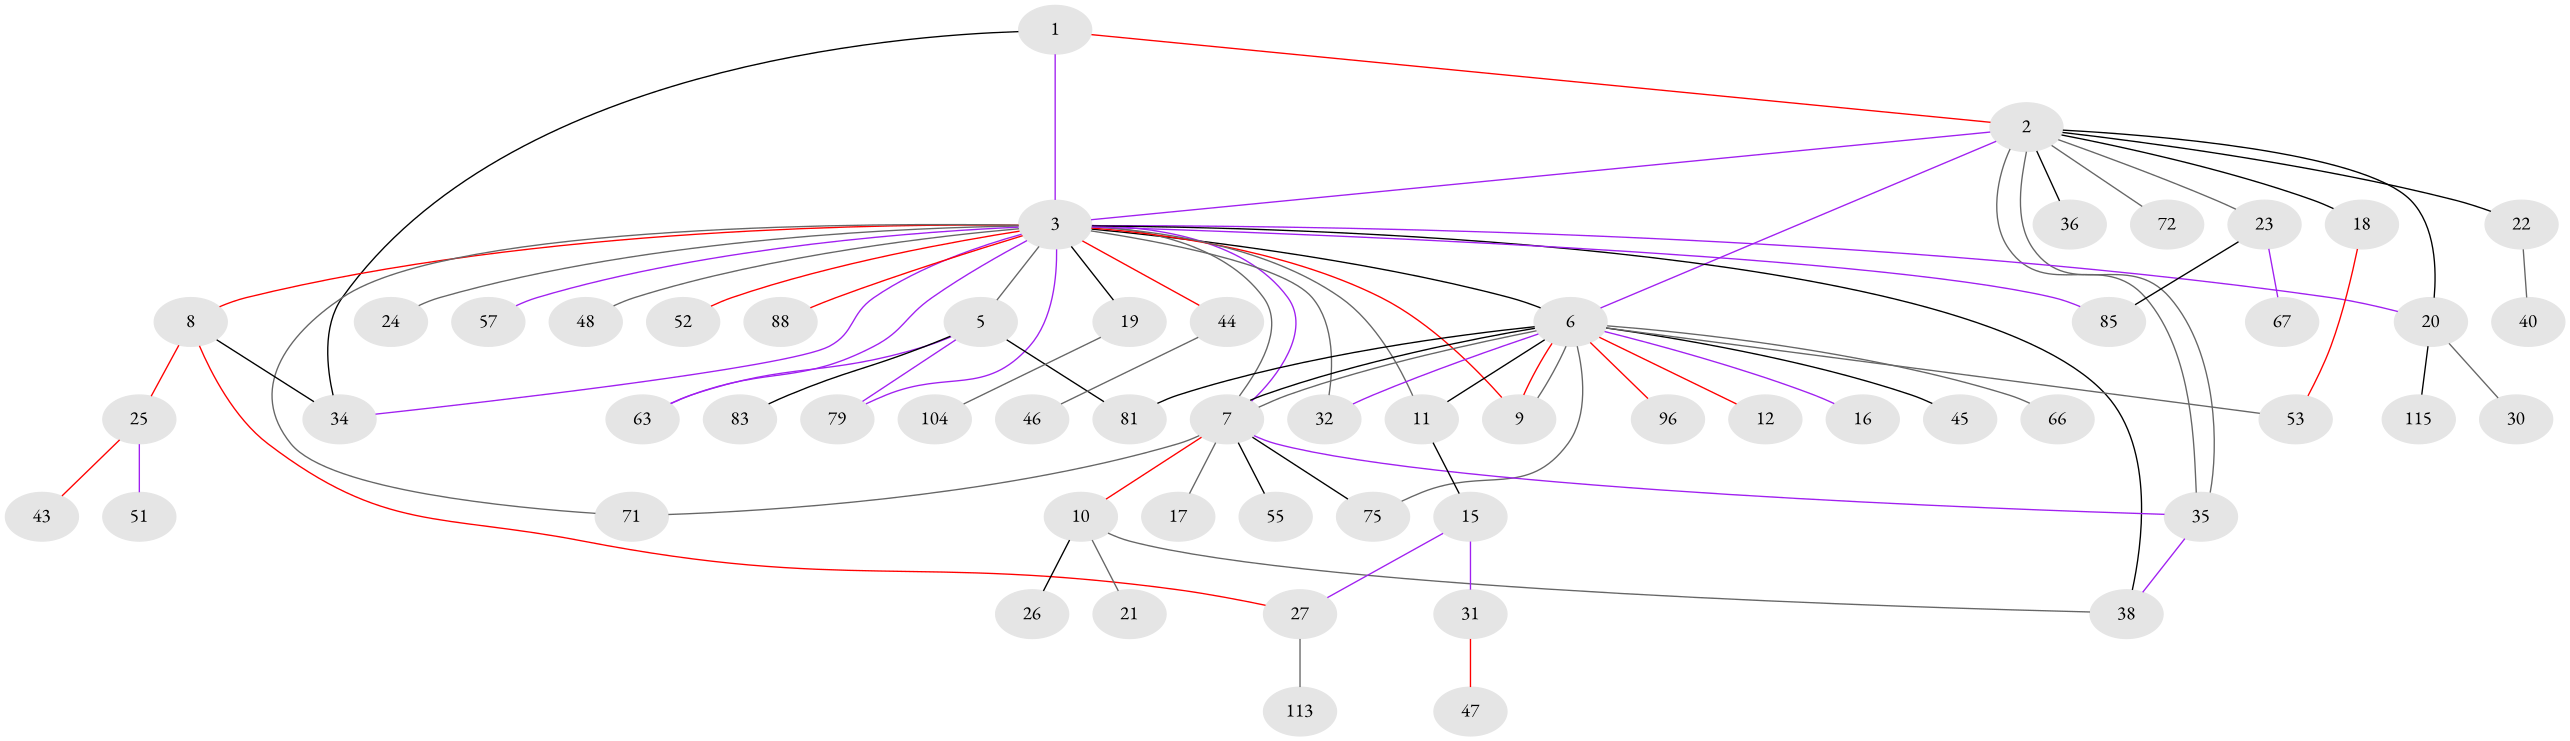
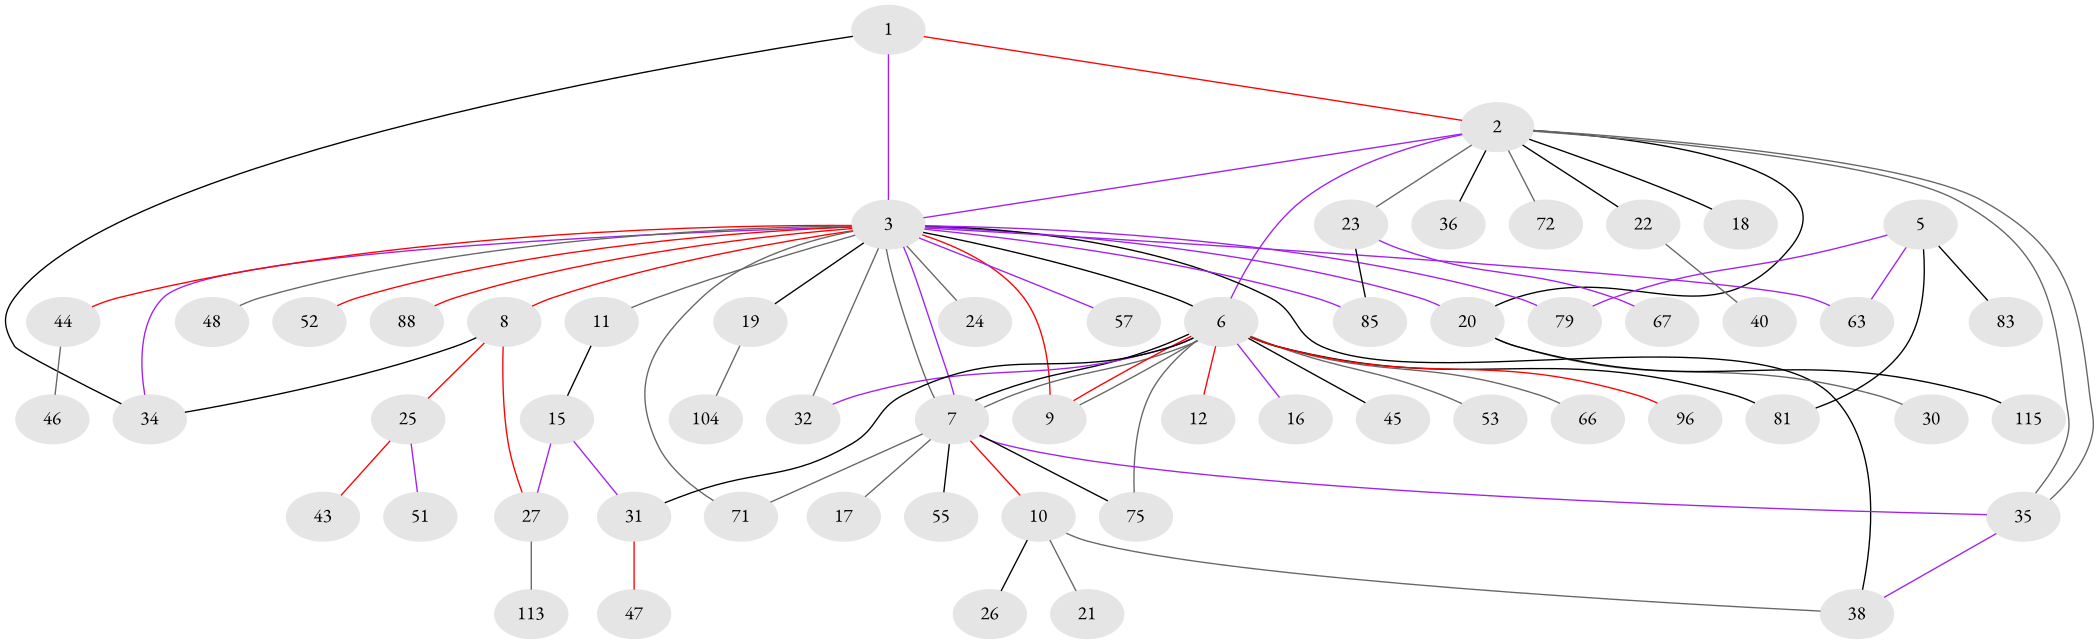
(1018, 273) -> none
(2338, 324) -> none
(1496, 371) -> (904, 395)
